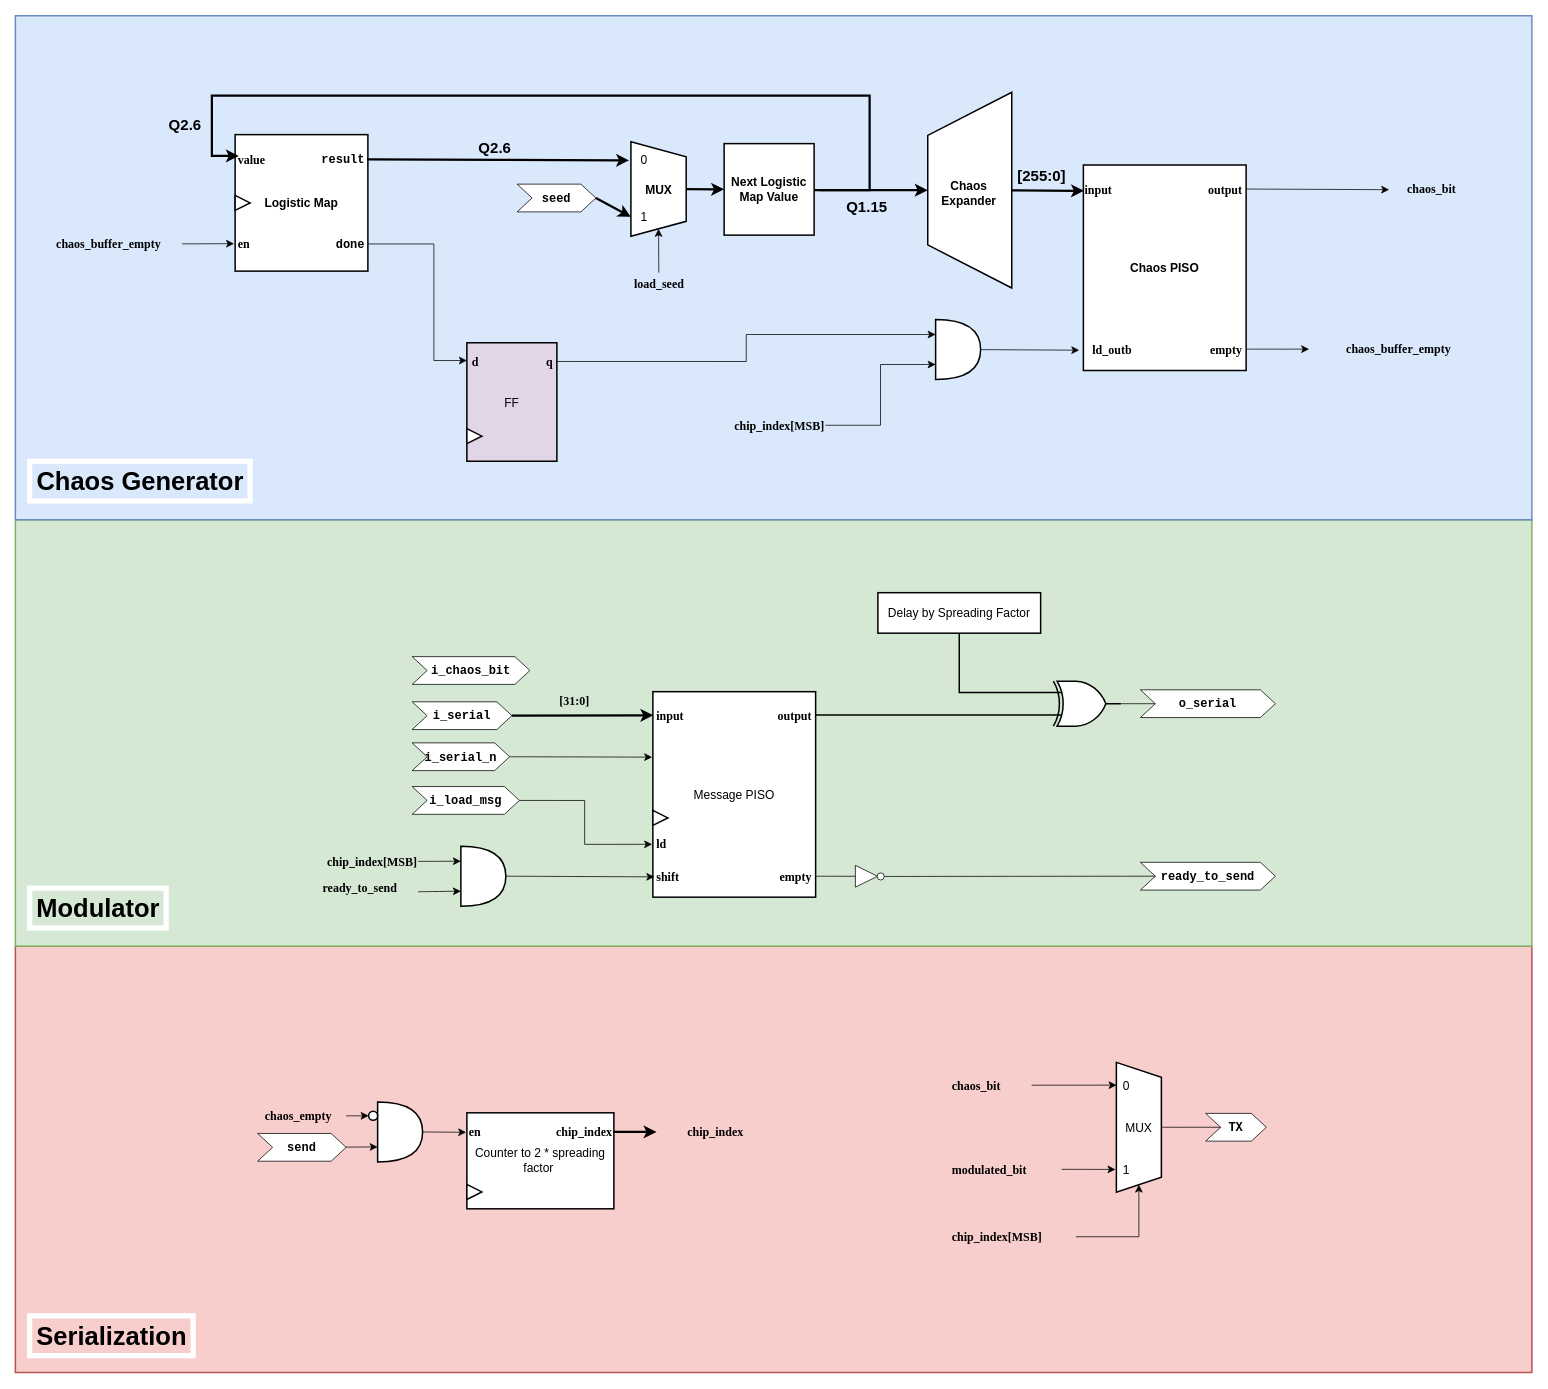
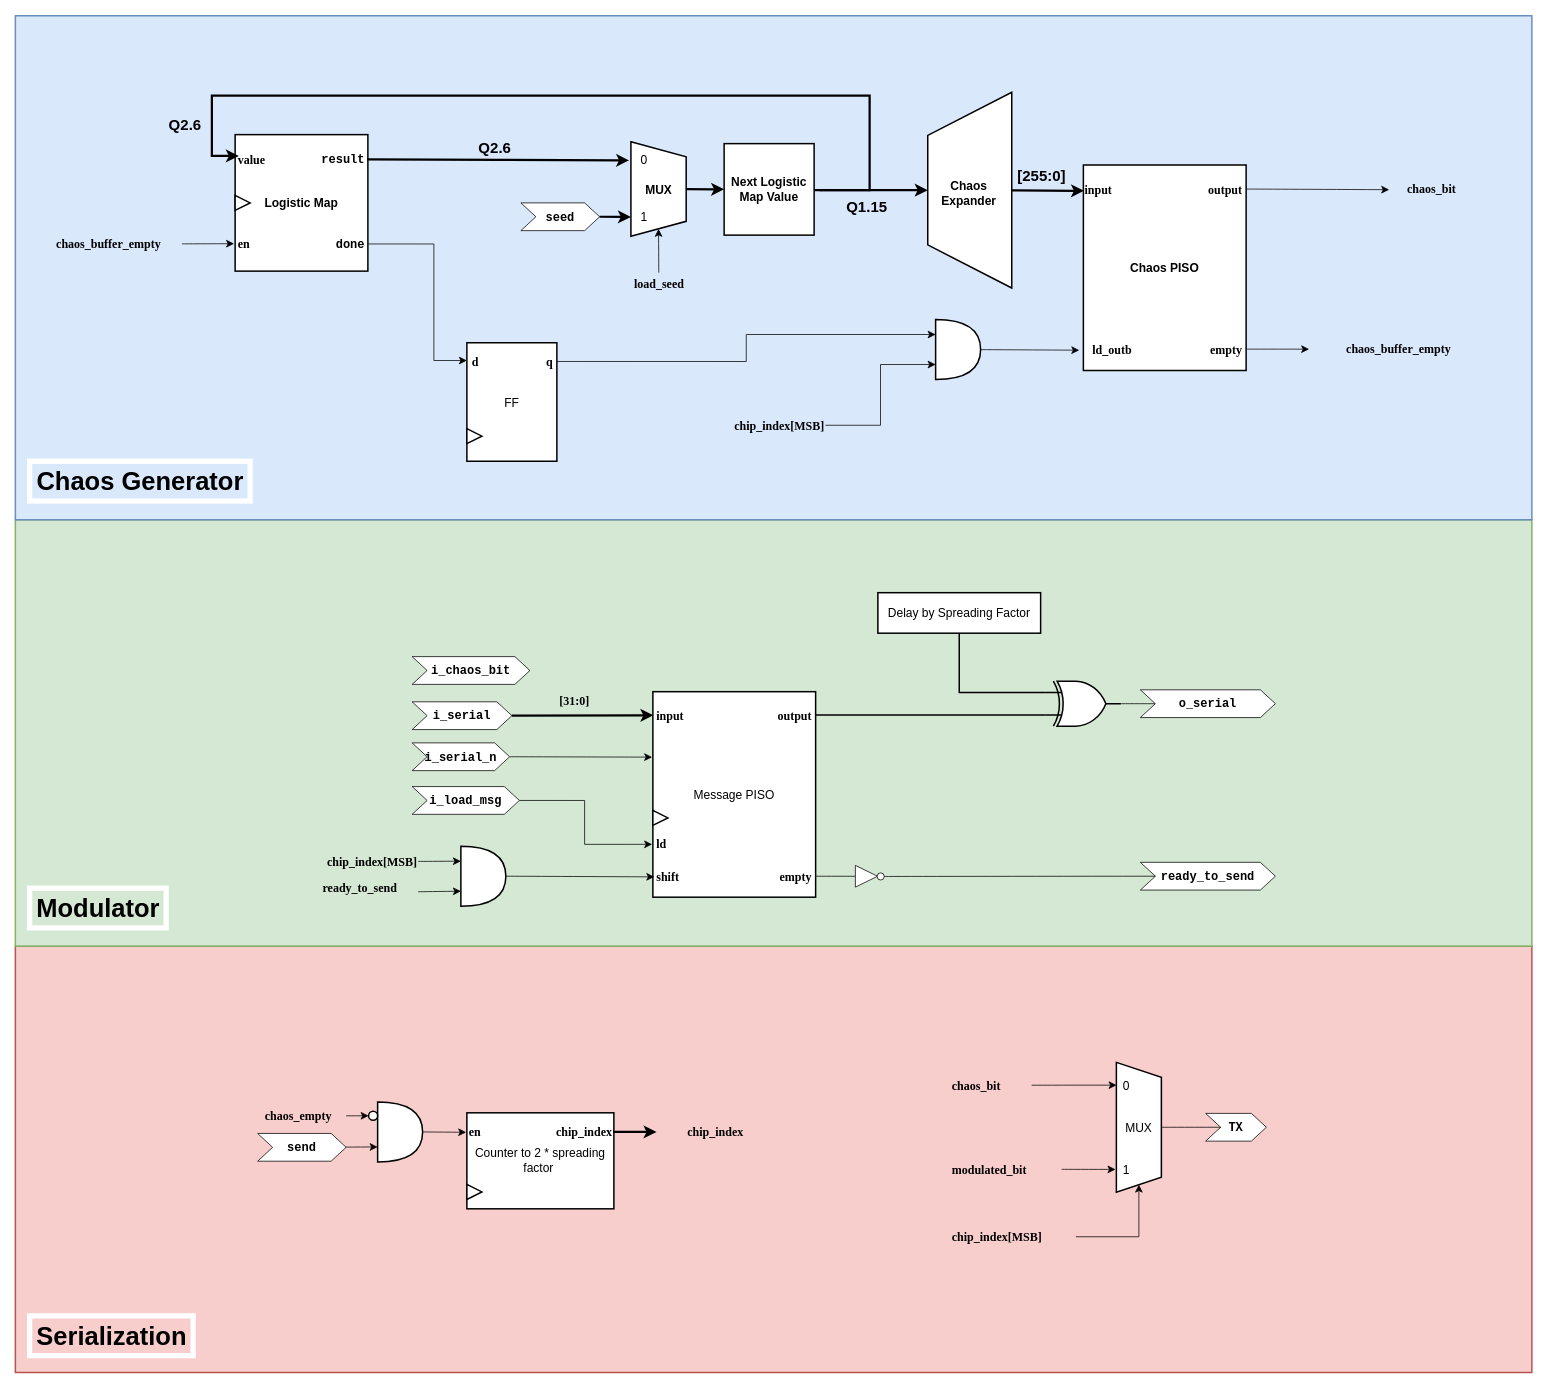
(557, 198) -> (560, 217)
(512, 402) -> (512, 402)
